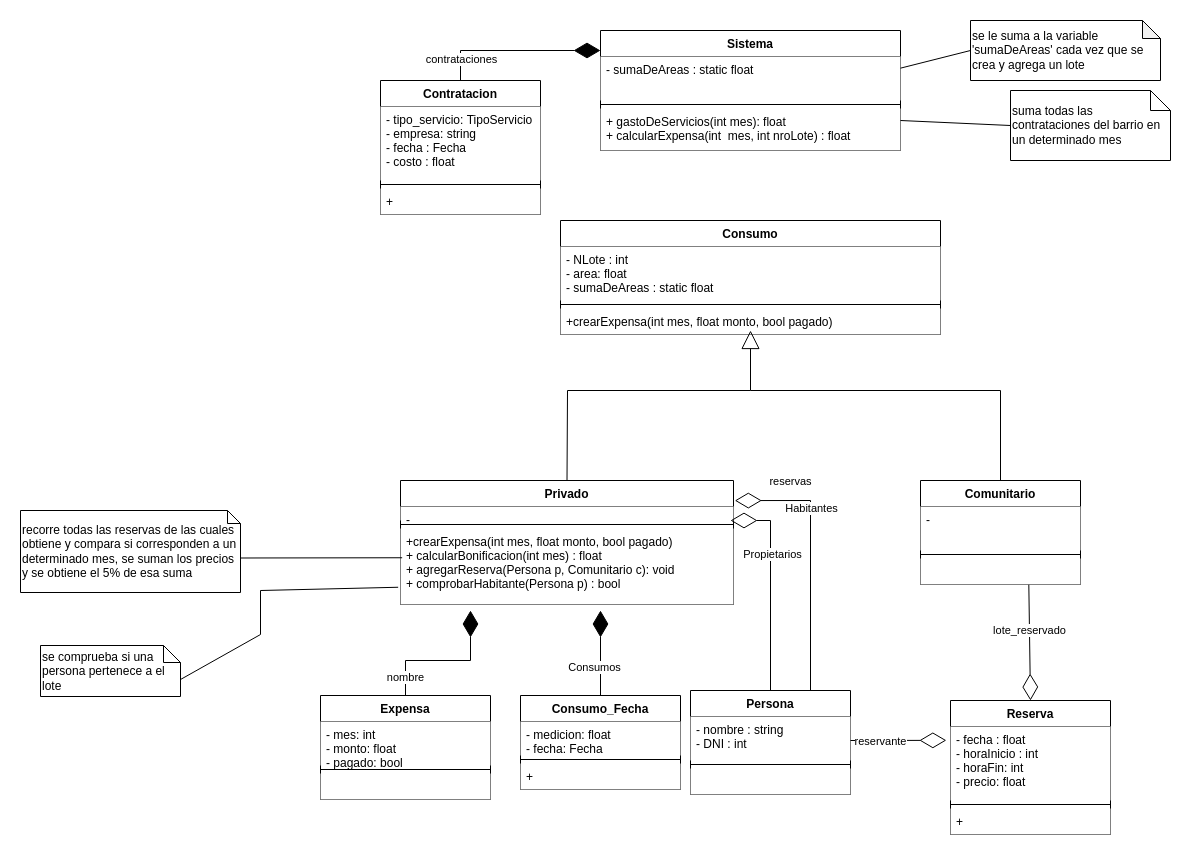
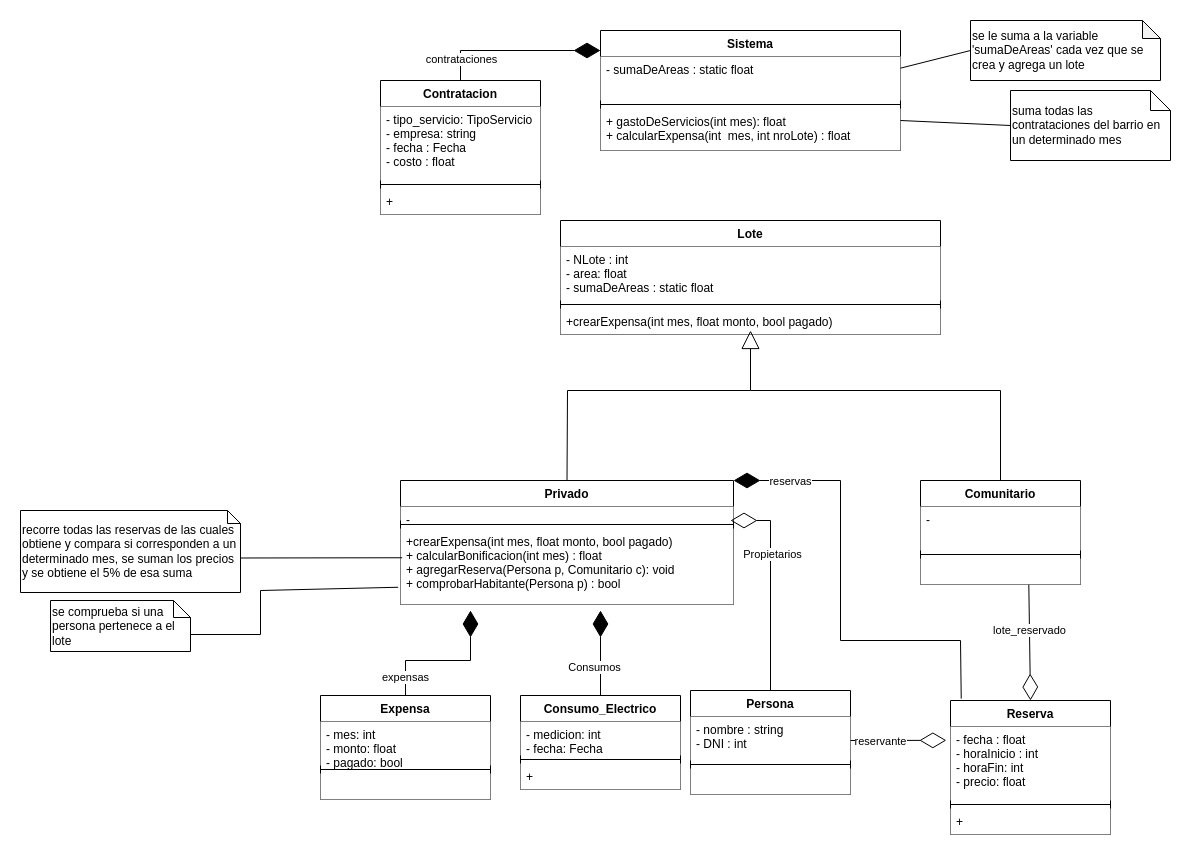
(750, 234) -> (750, 234)
(811, 572) -> none
none -> (841, 635)
(111, 671) -> (121, 626)
(406, 678) -> (406, 678)
(600, 709) -> (600, 709)
(574, 735) -> (567, 735)
